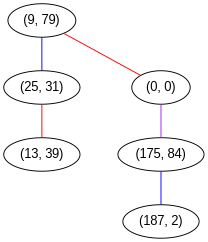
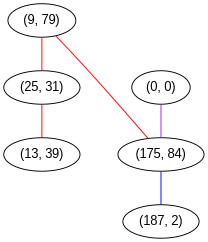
(42, 54) -> (42, 54)
(102, 54) -> (103, 87)
